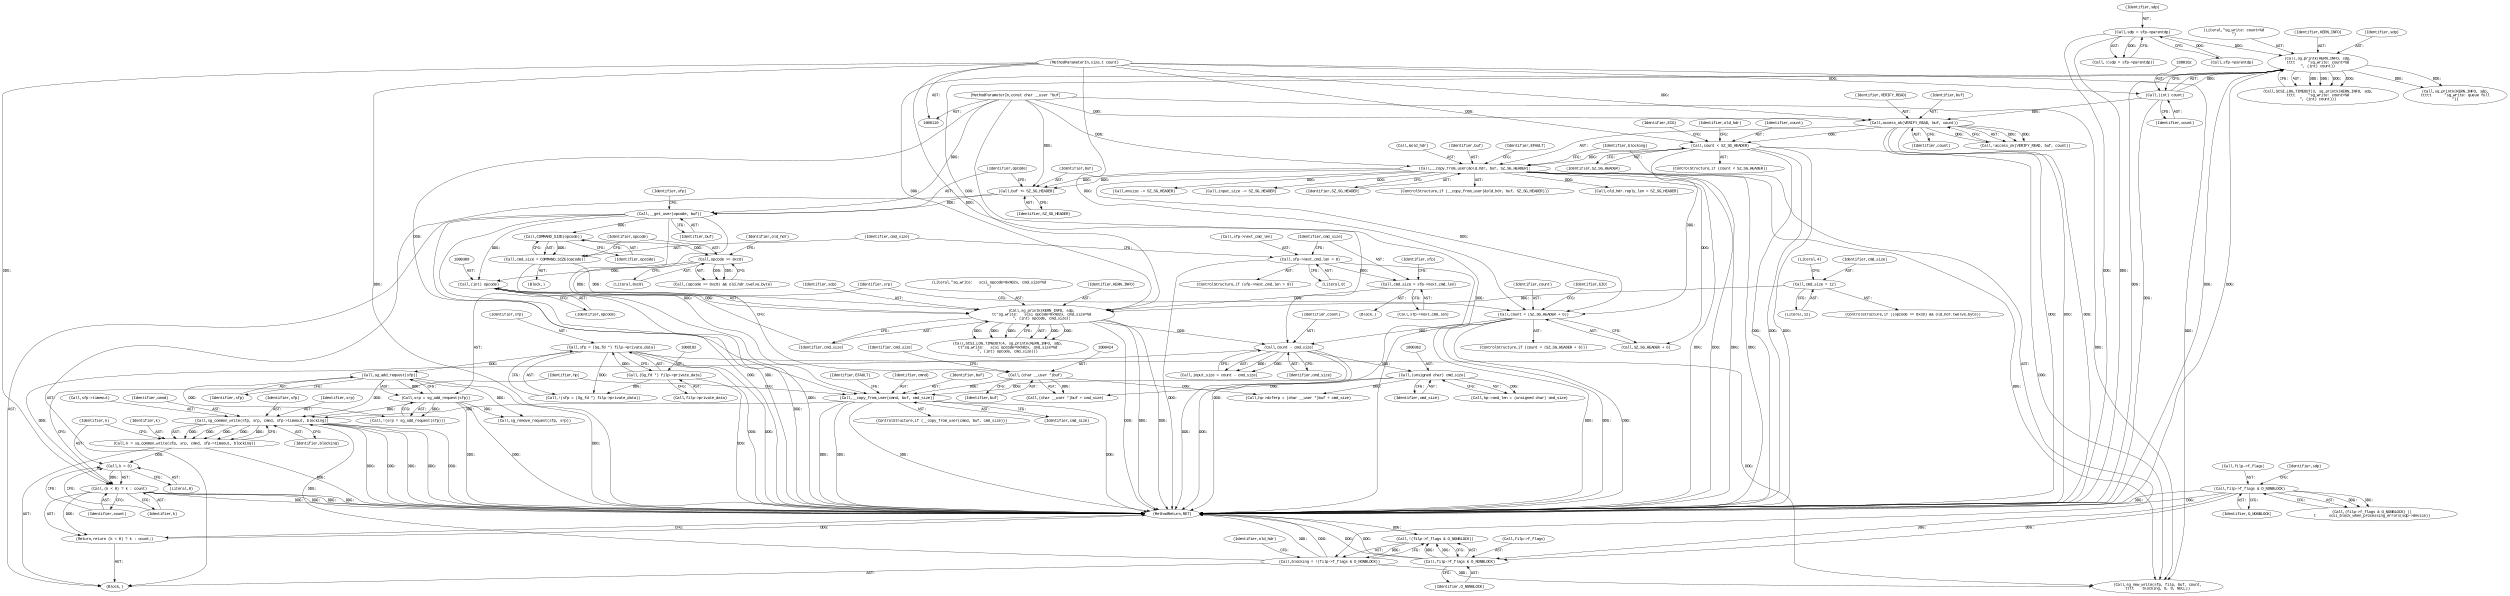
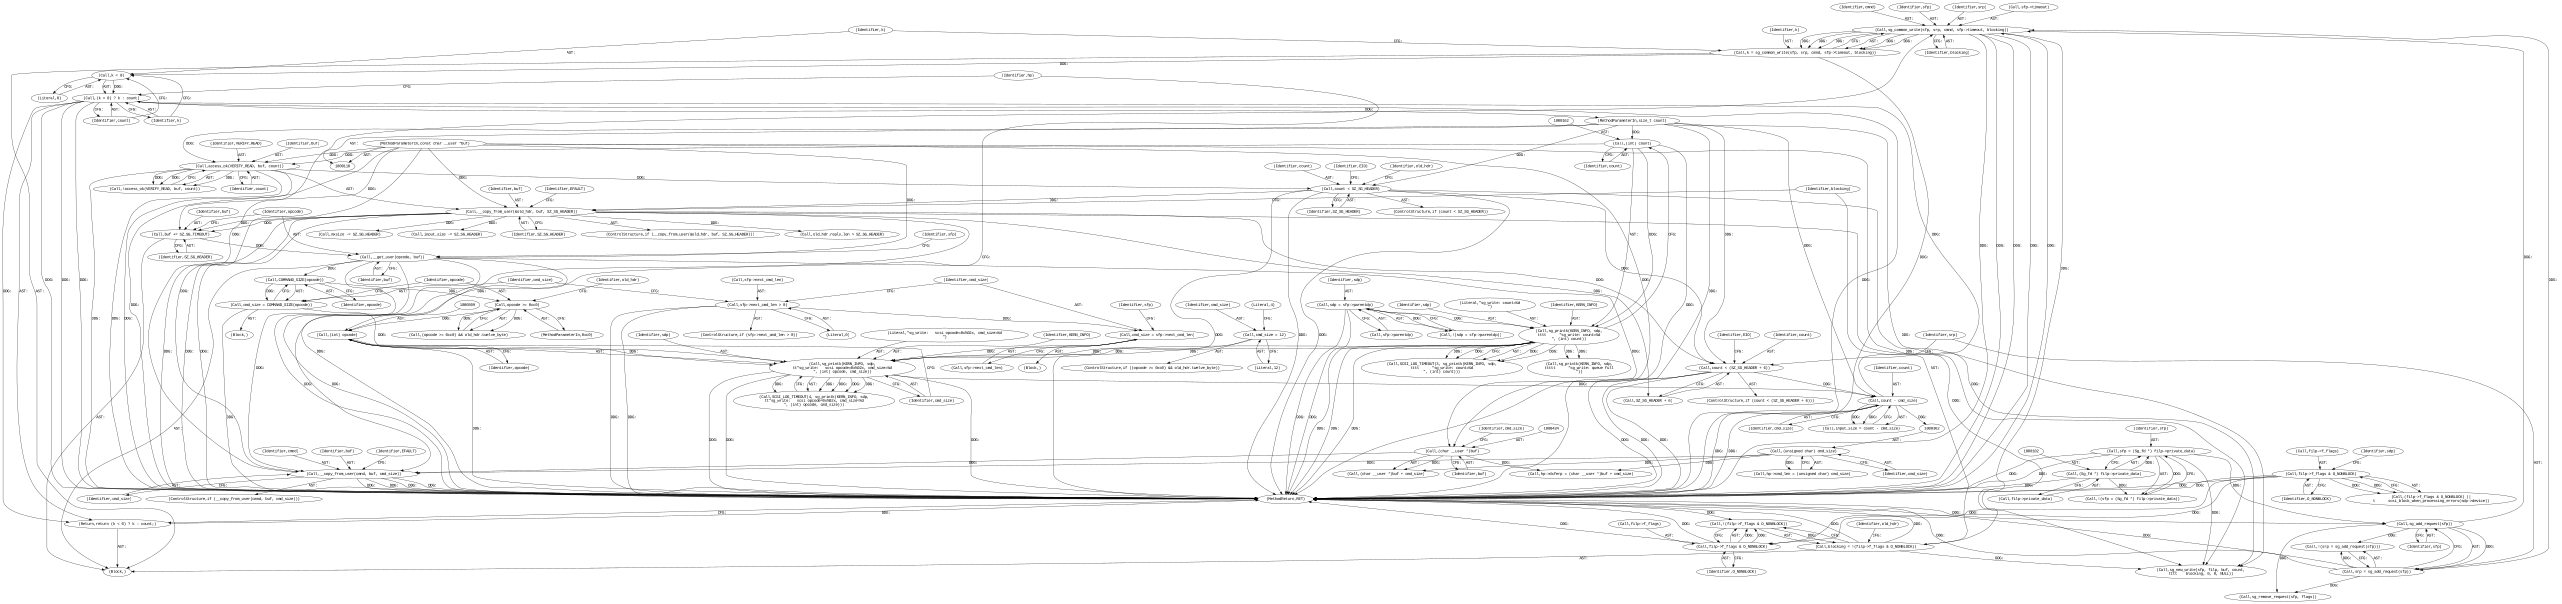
(2202, 46) -> (1384, 319)
(300, 73) -> (867, 111)
(1412, 146) -> none
none -> (1246, 152)
(1026, 191) -> (181, 234)
(628, 284) -> (567, 335)
(1351, 360) -> (1911, 414)
(534, 421) -> (2278, 597)
(616, 503) -> (1849, 505)
